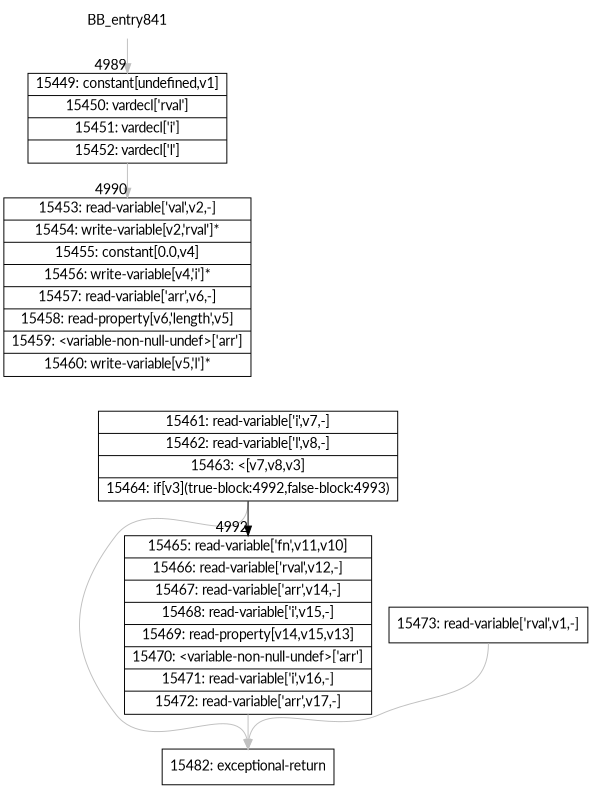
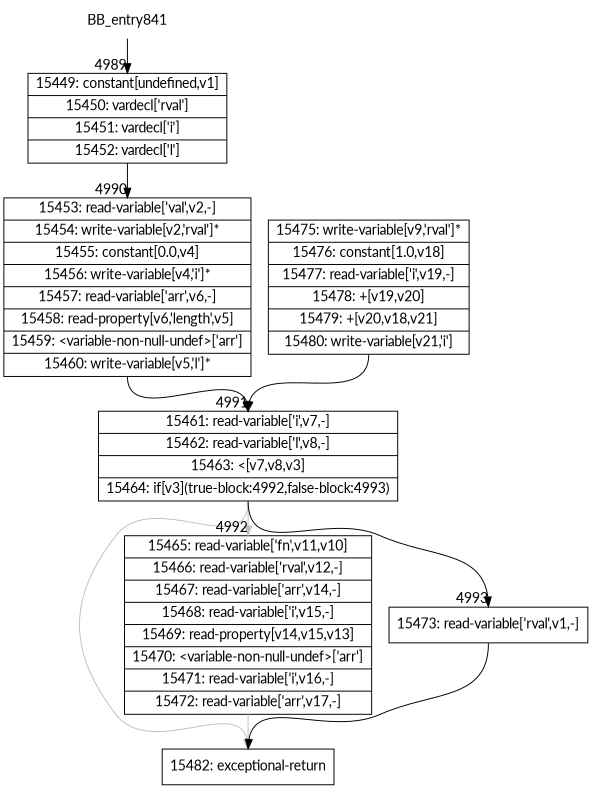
(127, 51) -> (127, 51)
(127, 176) -> (127, 176)
none -> (369, 287)
none -> (183, 395)
(248, 513) -> (248, 513)
none -> (370, 533)
(379, 715) -> (379, 715)
